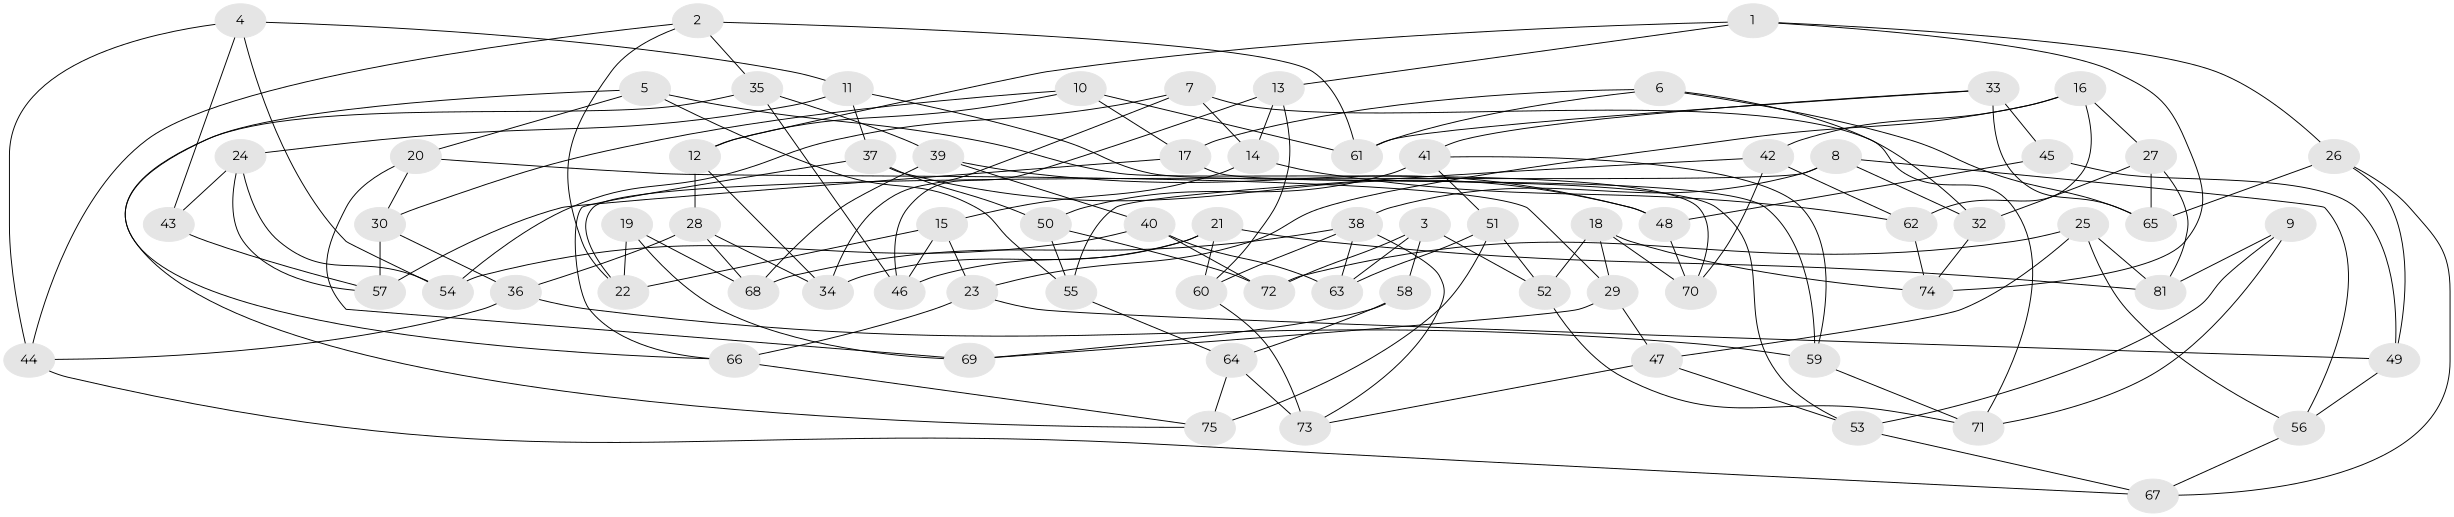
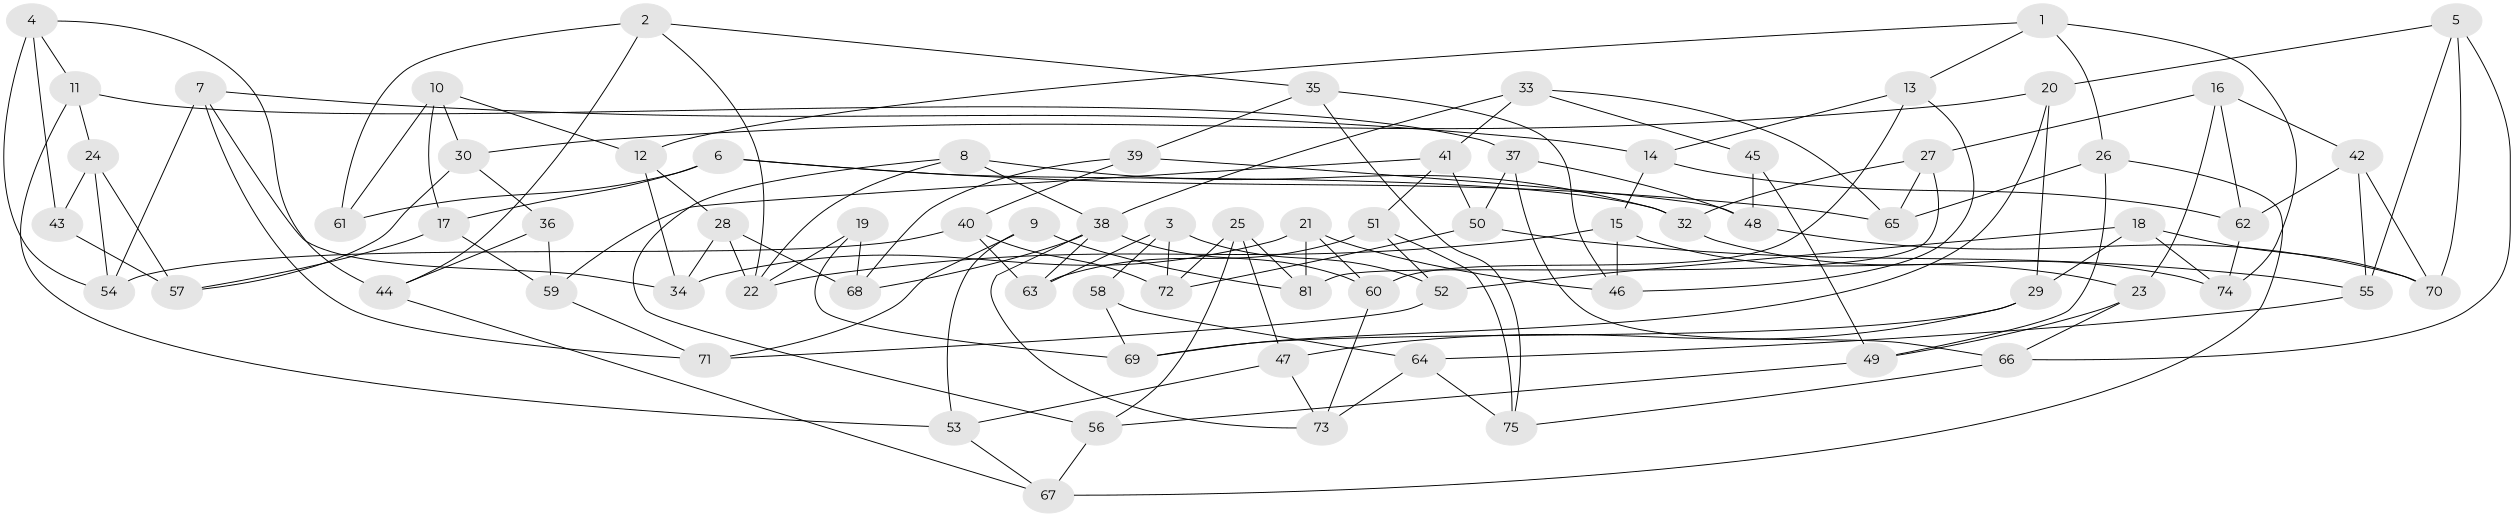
(1671, 111) -> (1311, 149)
(607, 262) -> (737, 258)
